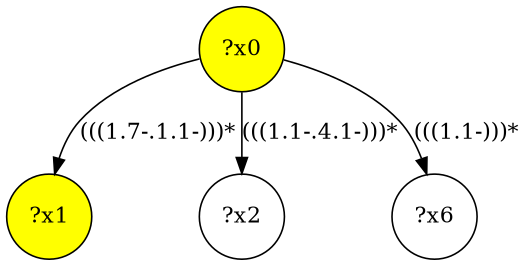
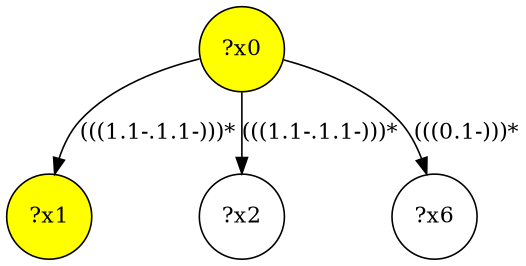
(158, 133) -> (158, 133)
(320, 133) -> (320, 133)
(467, 133) -> (467, 133)
